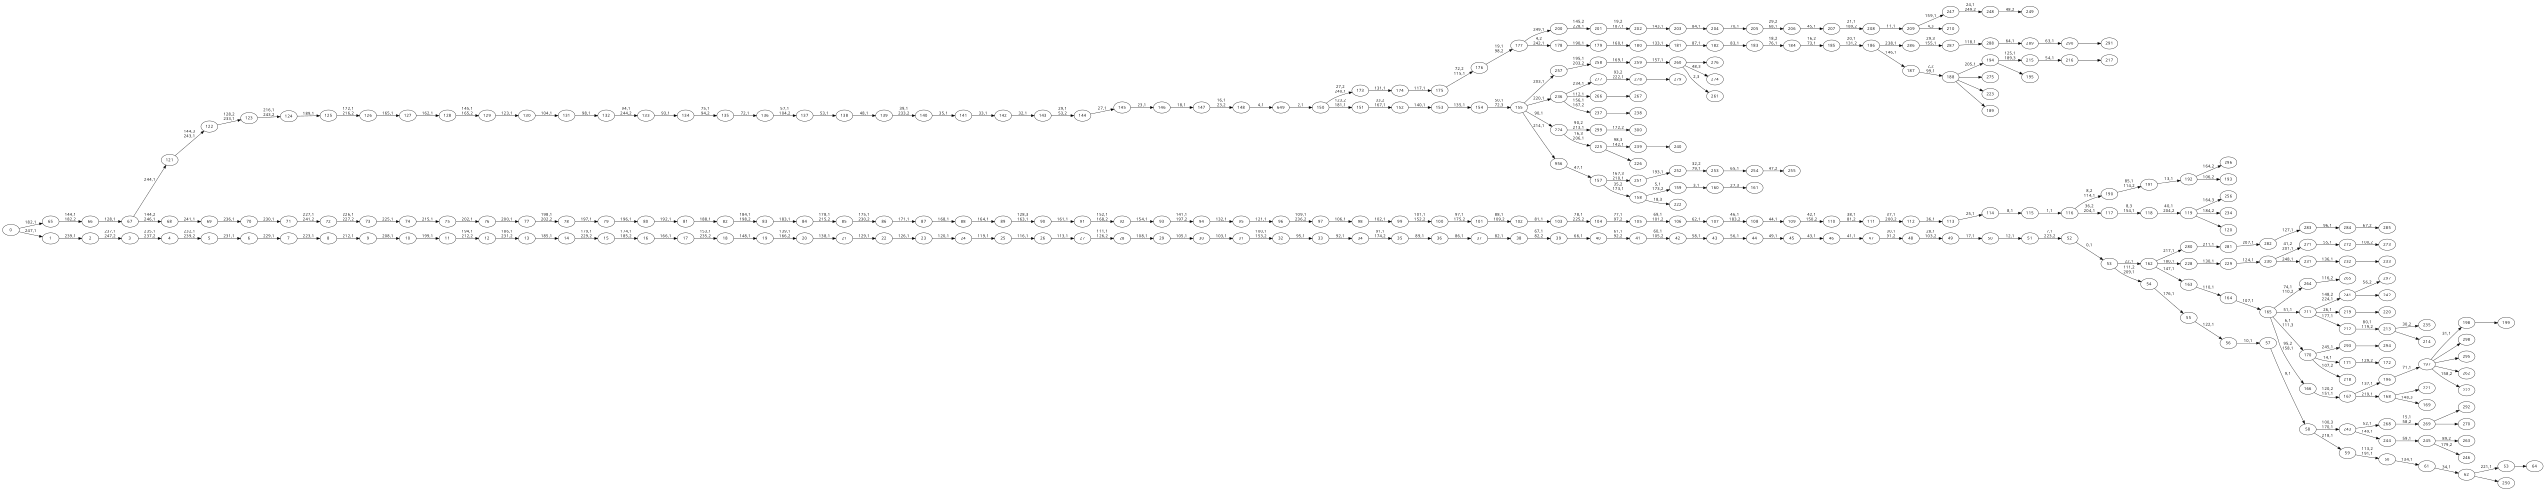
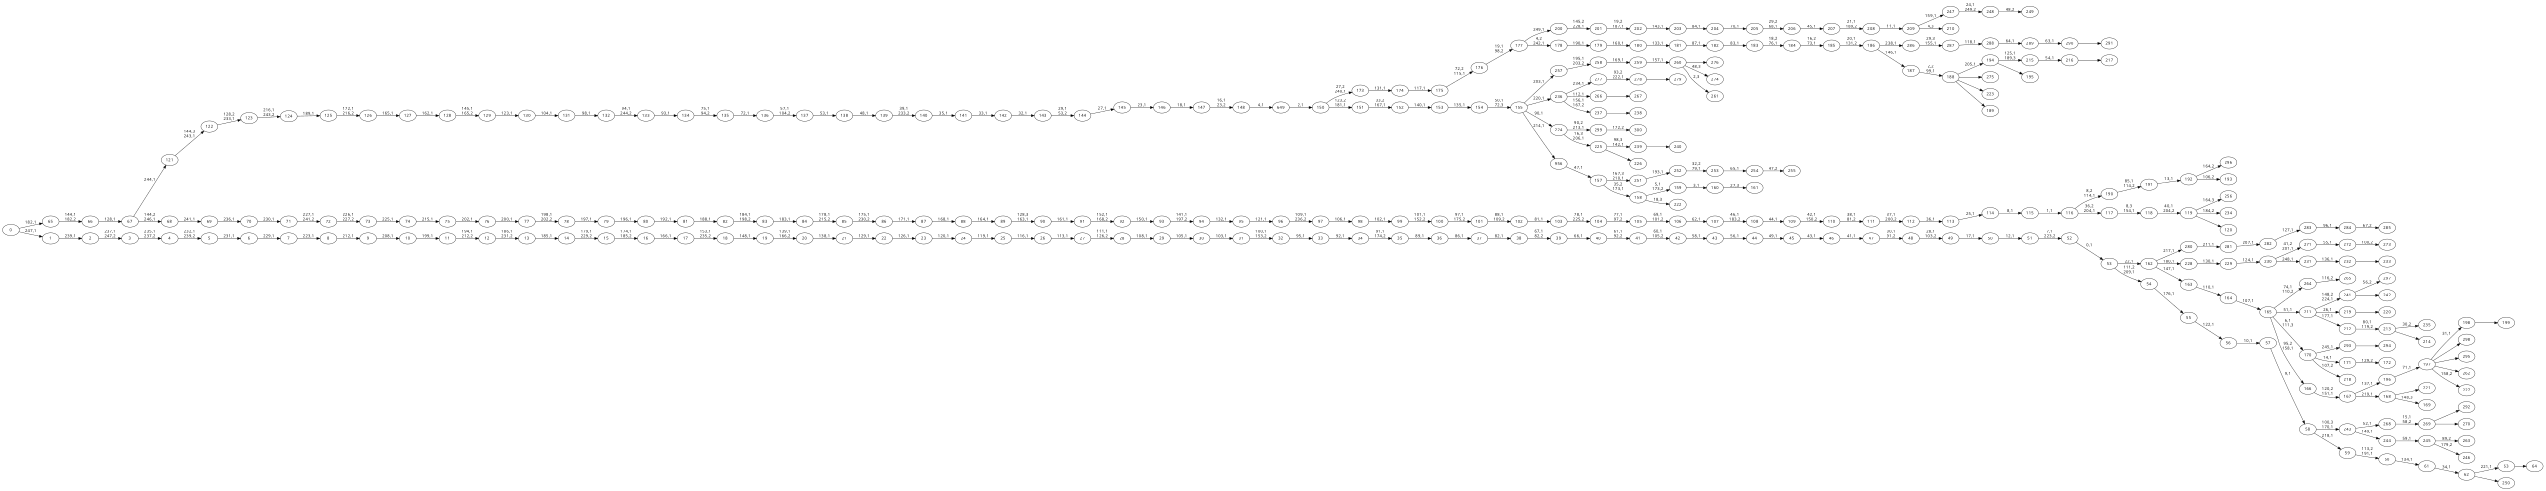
(1142, 219) -> (1142, 219)
